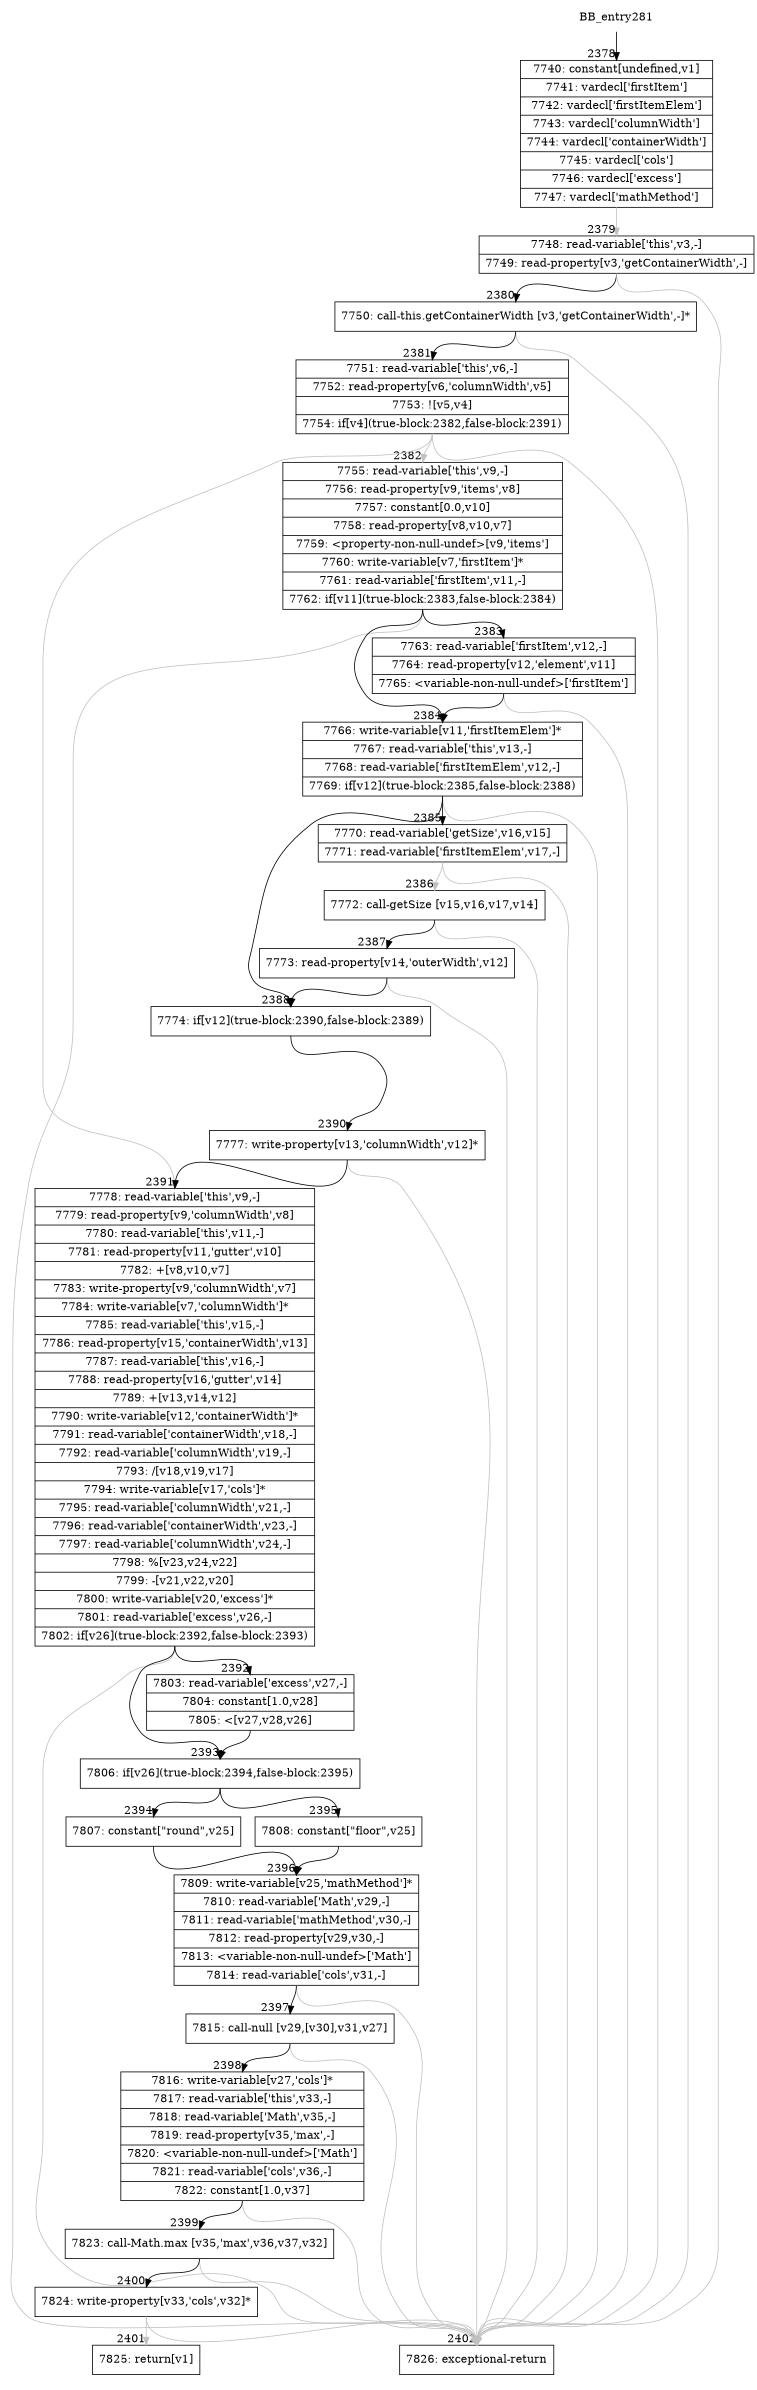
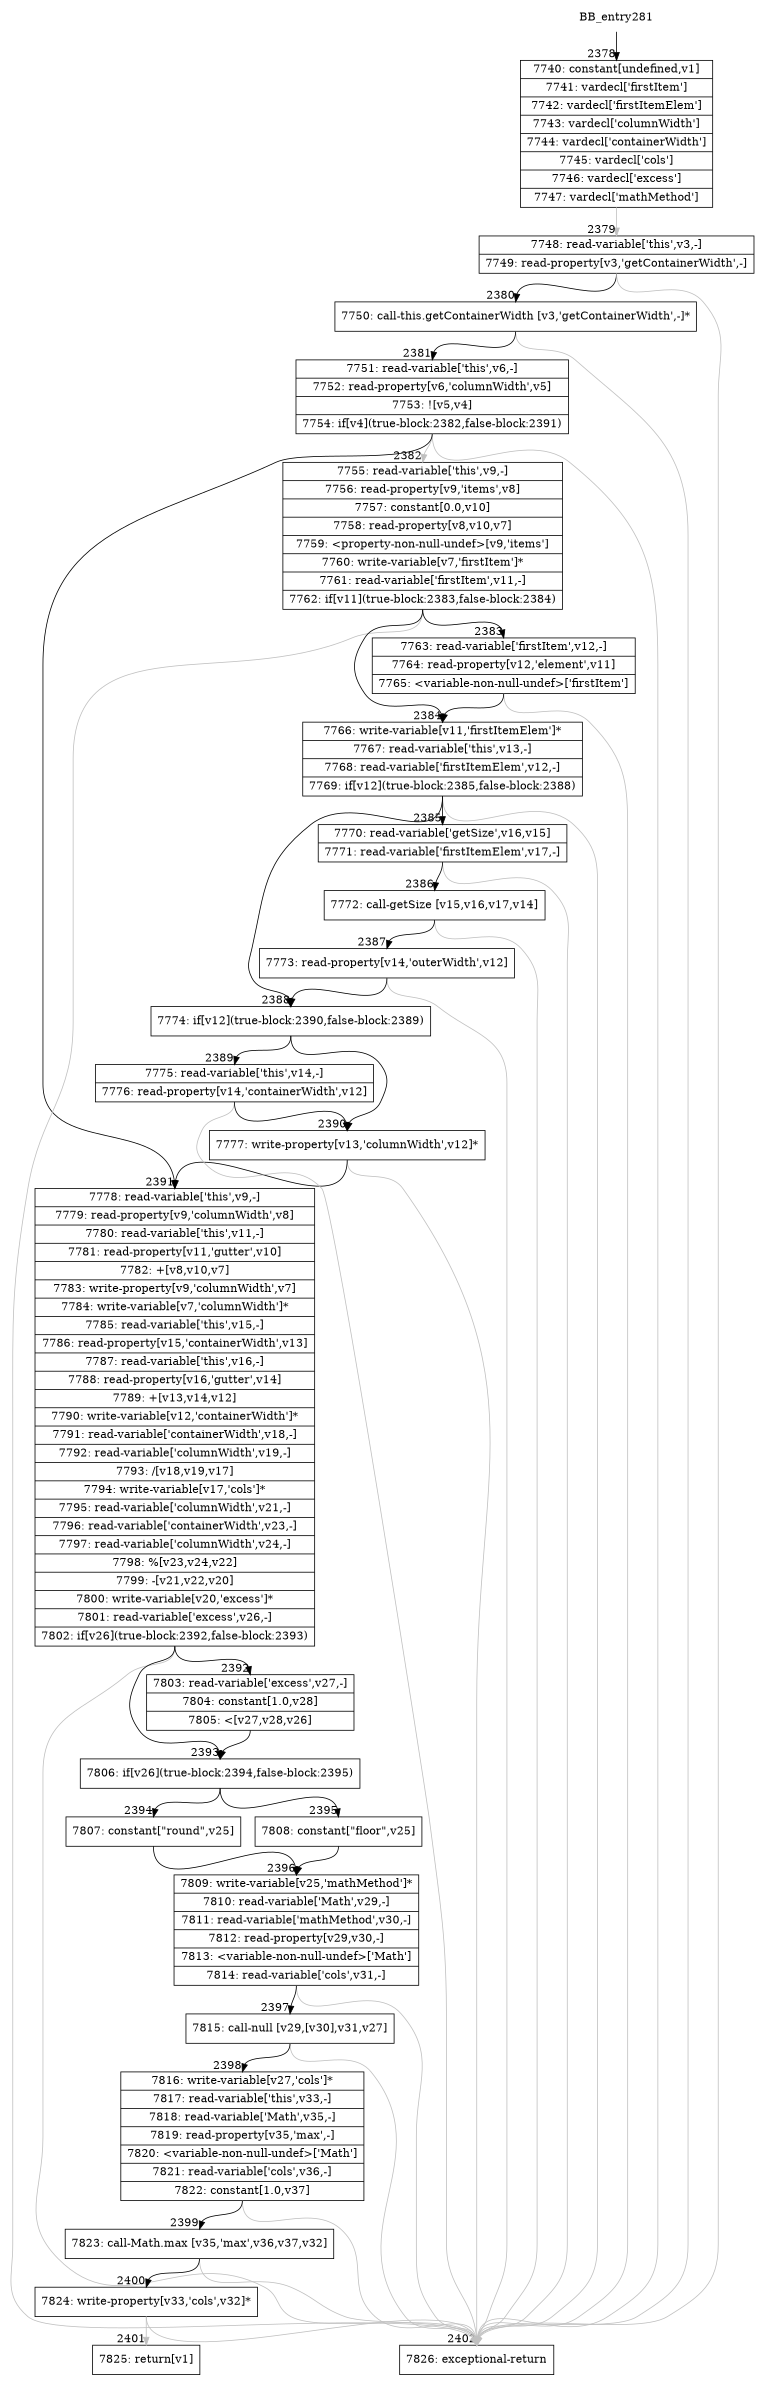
(43, 713) -> (43, 713)
(440, 873) -> (440, 873)
none -> (234, 1083)
